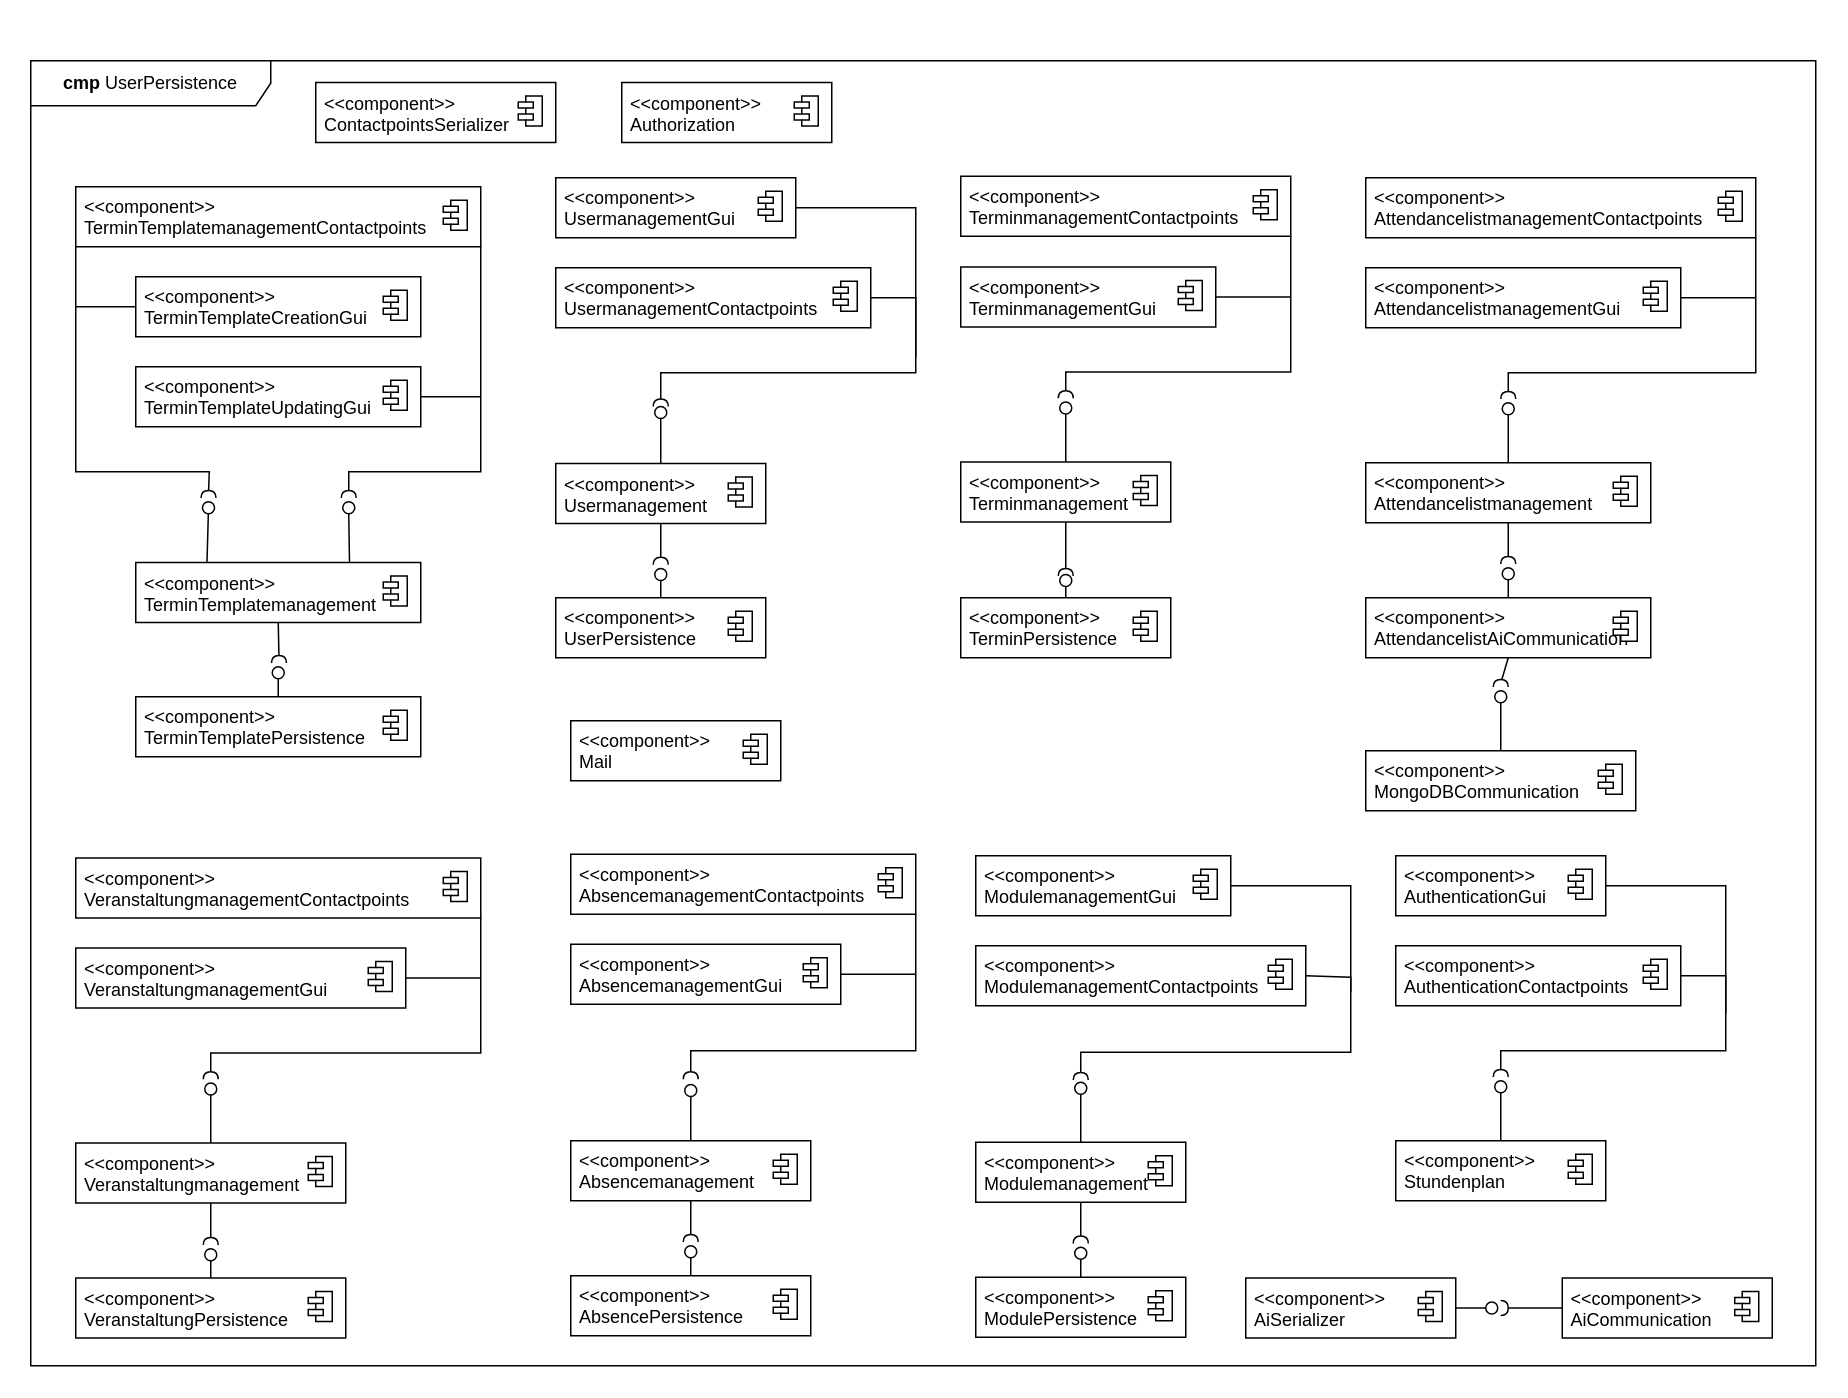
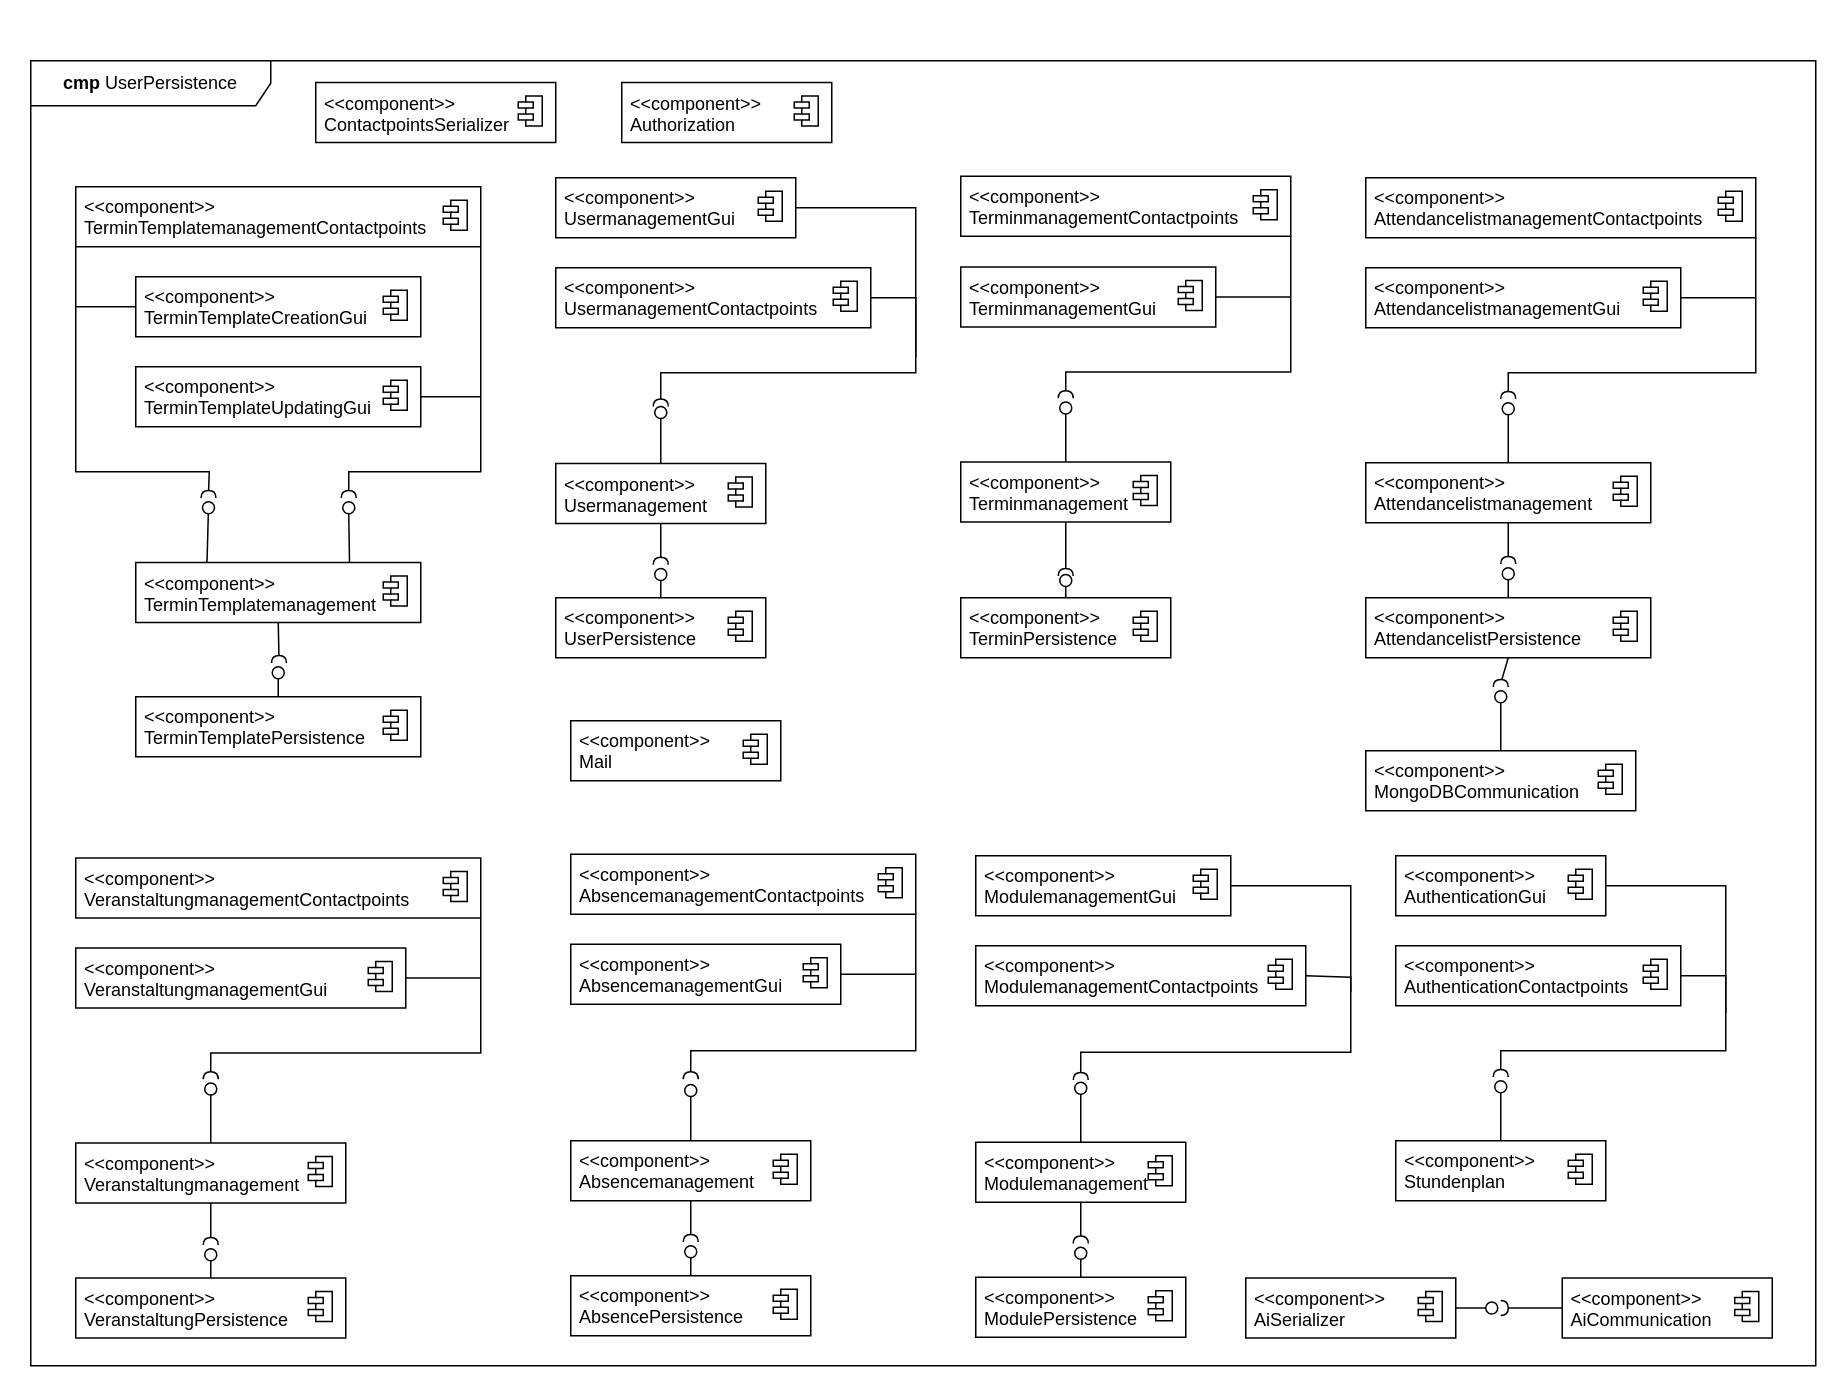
(1509, 630) -> (1494, 630)
